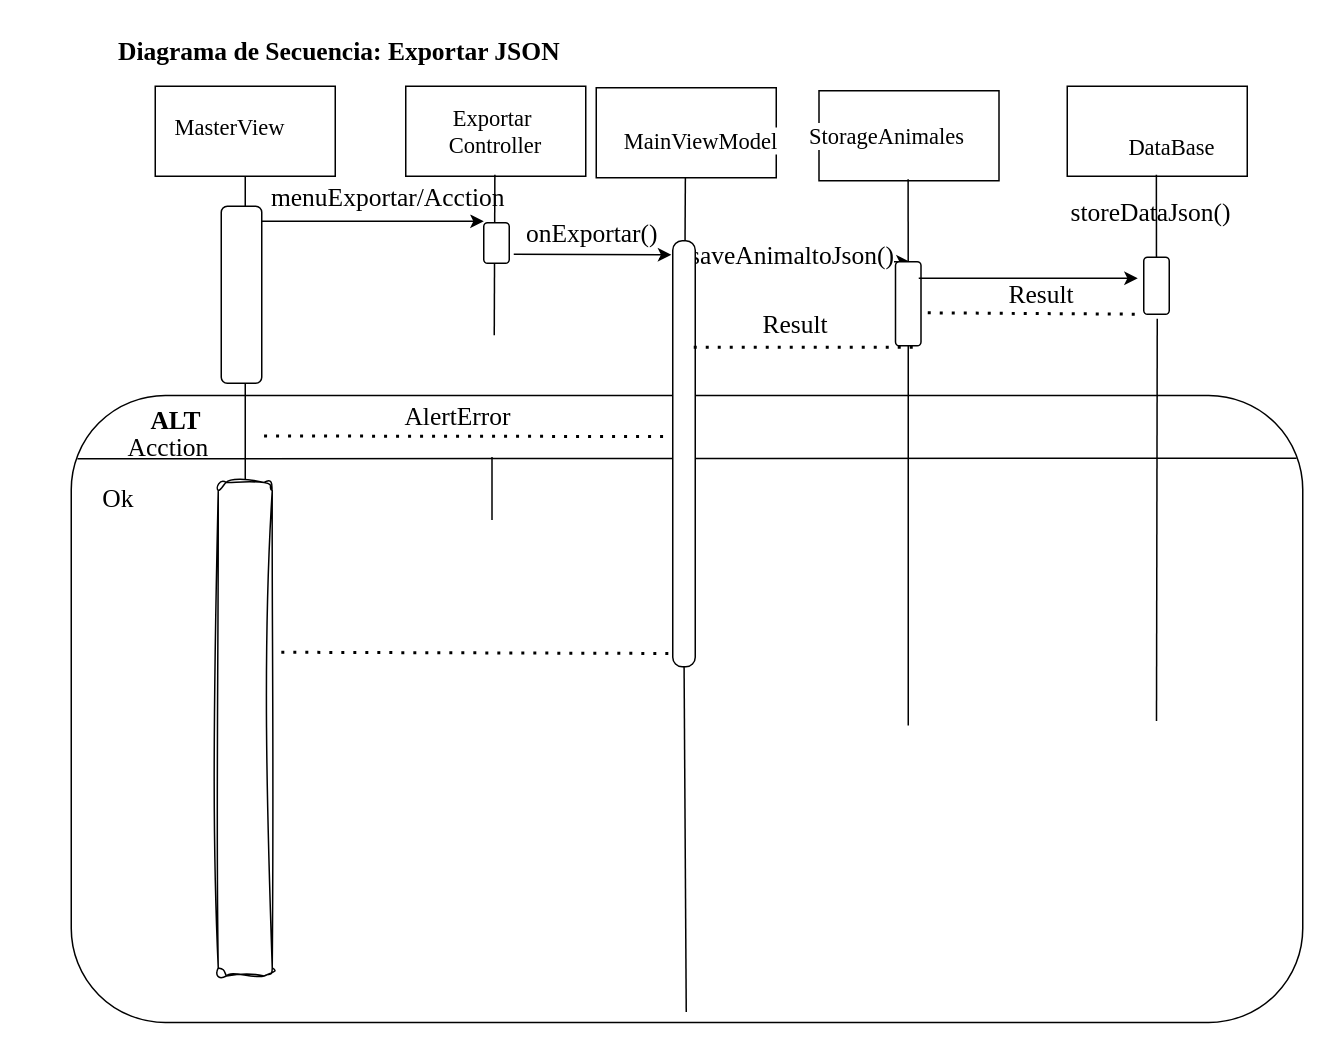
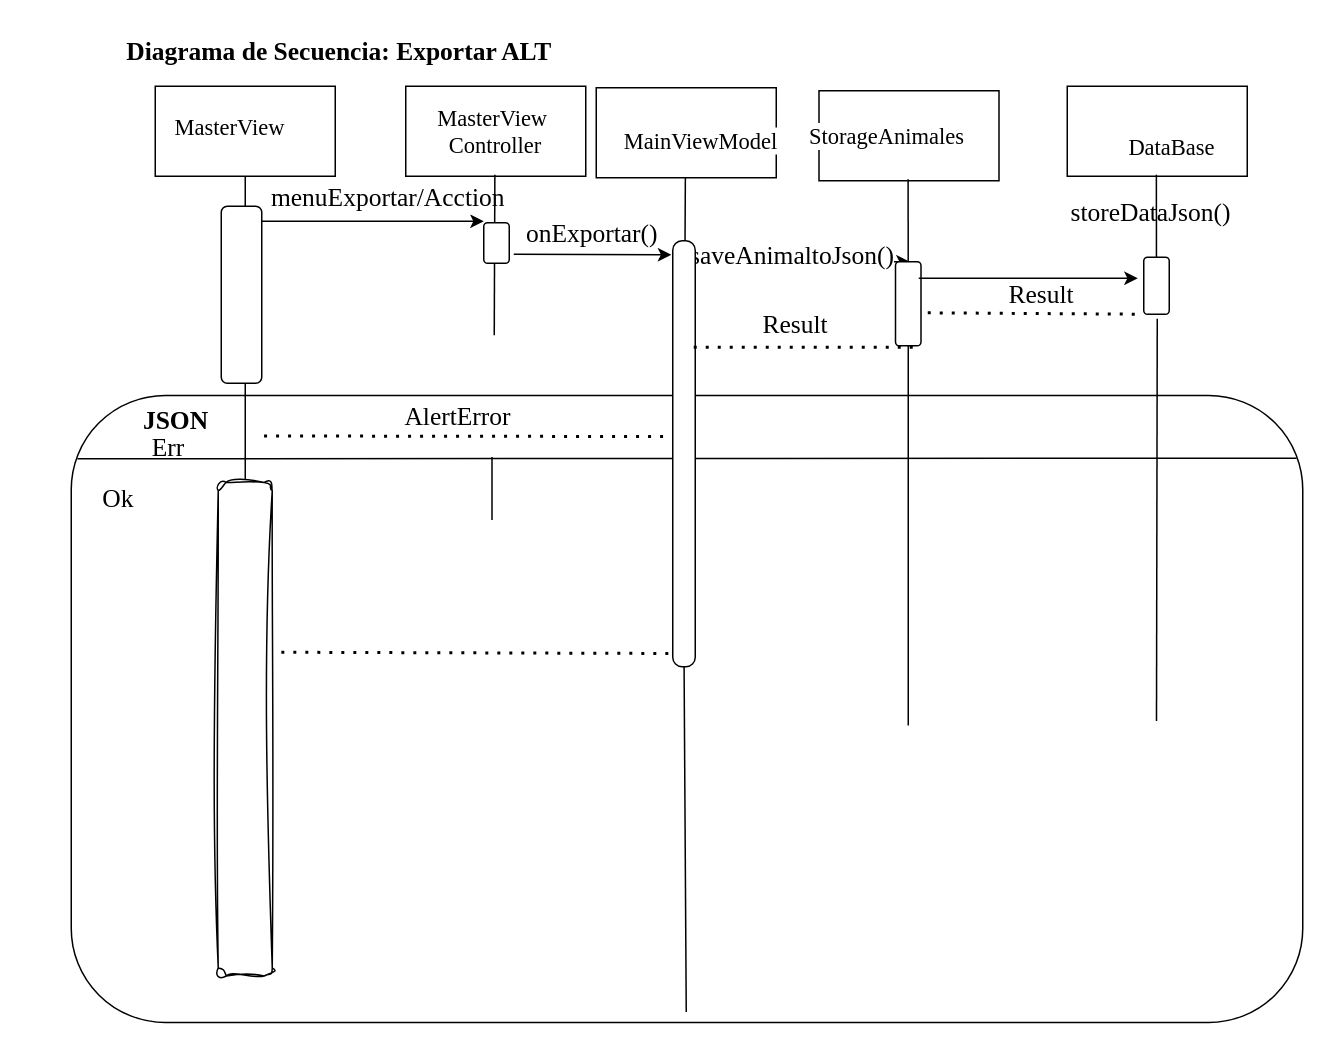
(343, 53) -> (343, 53)
(496, 131) -> (496, 131)
(176, 422) -> (176, 422)
(169, 449) -> (169, 449)
